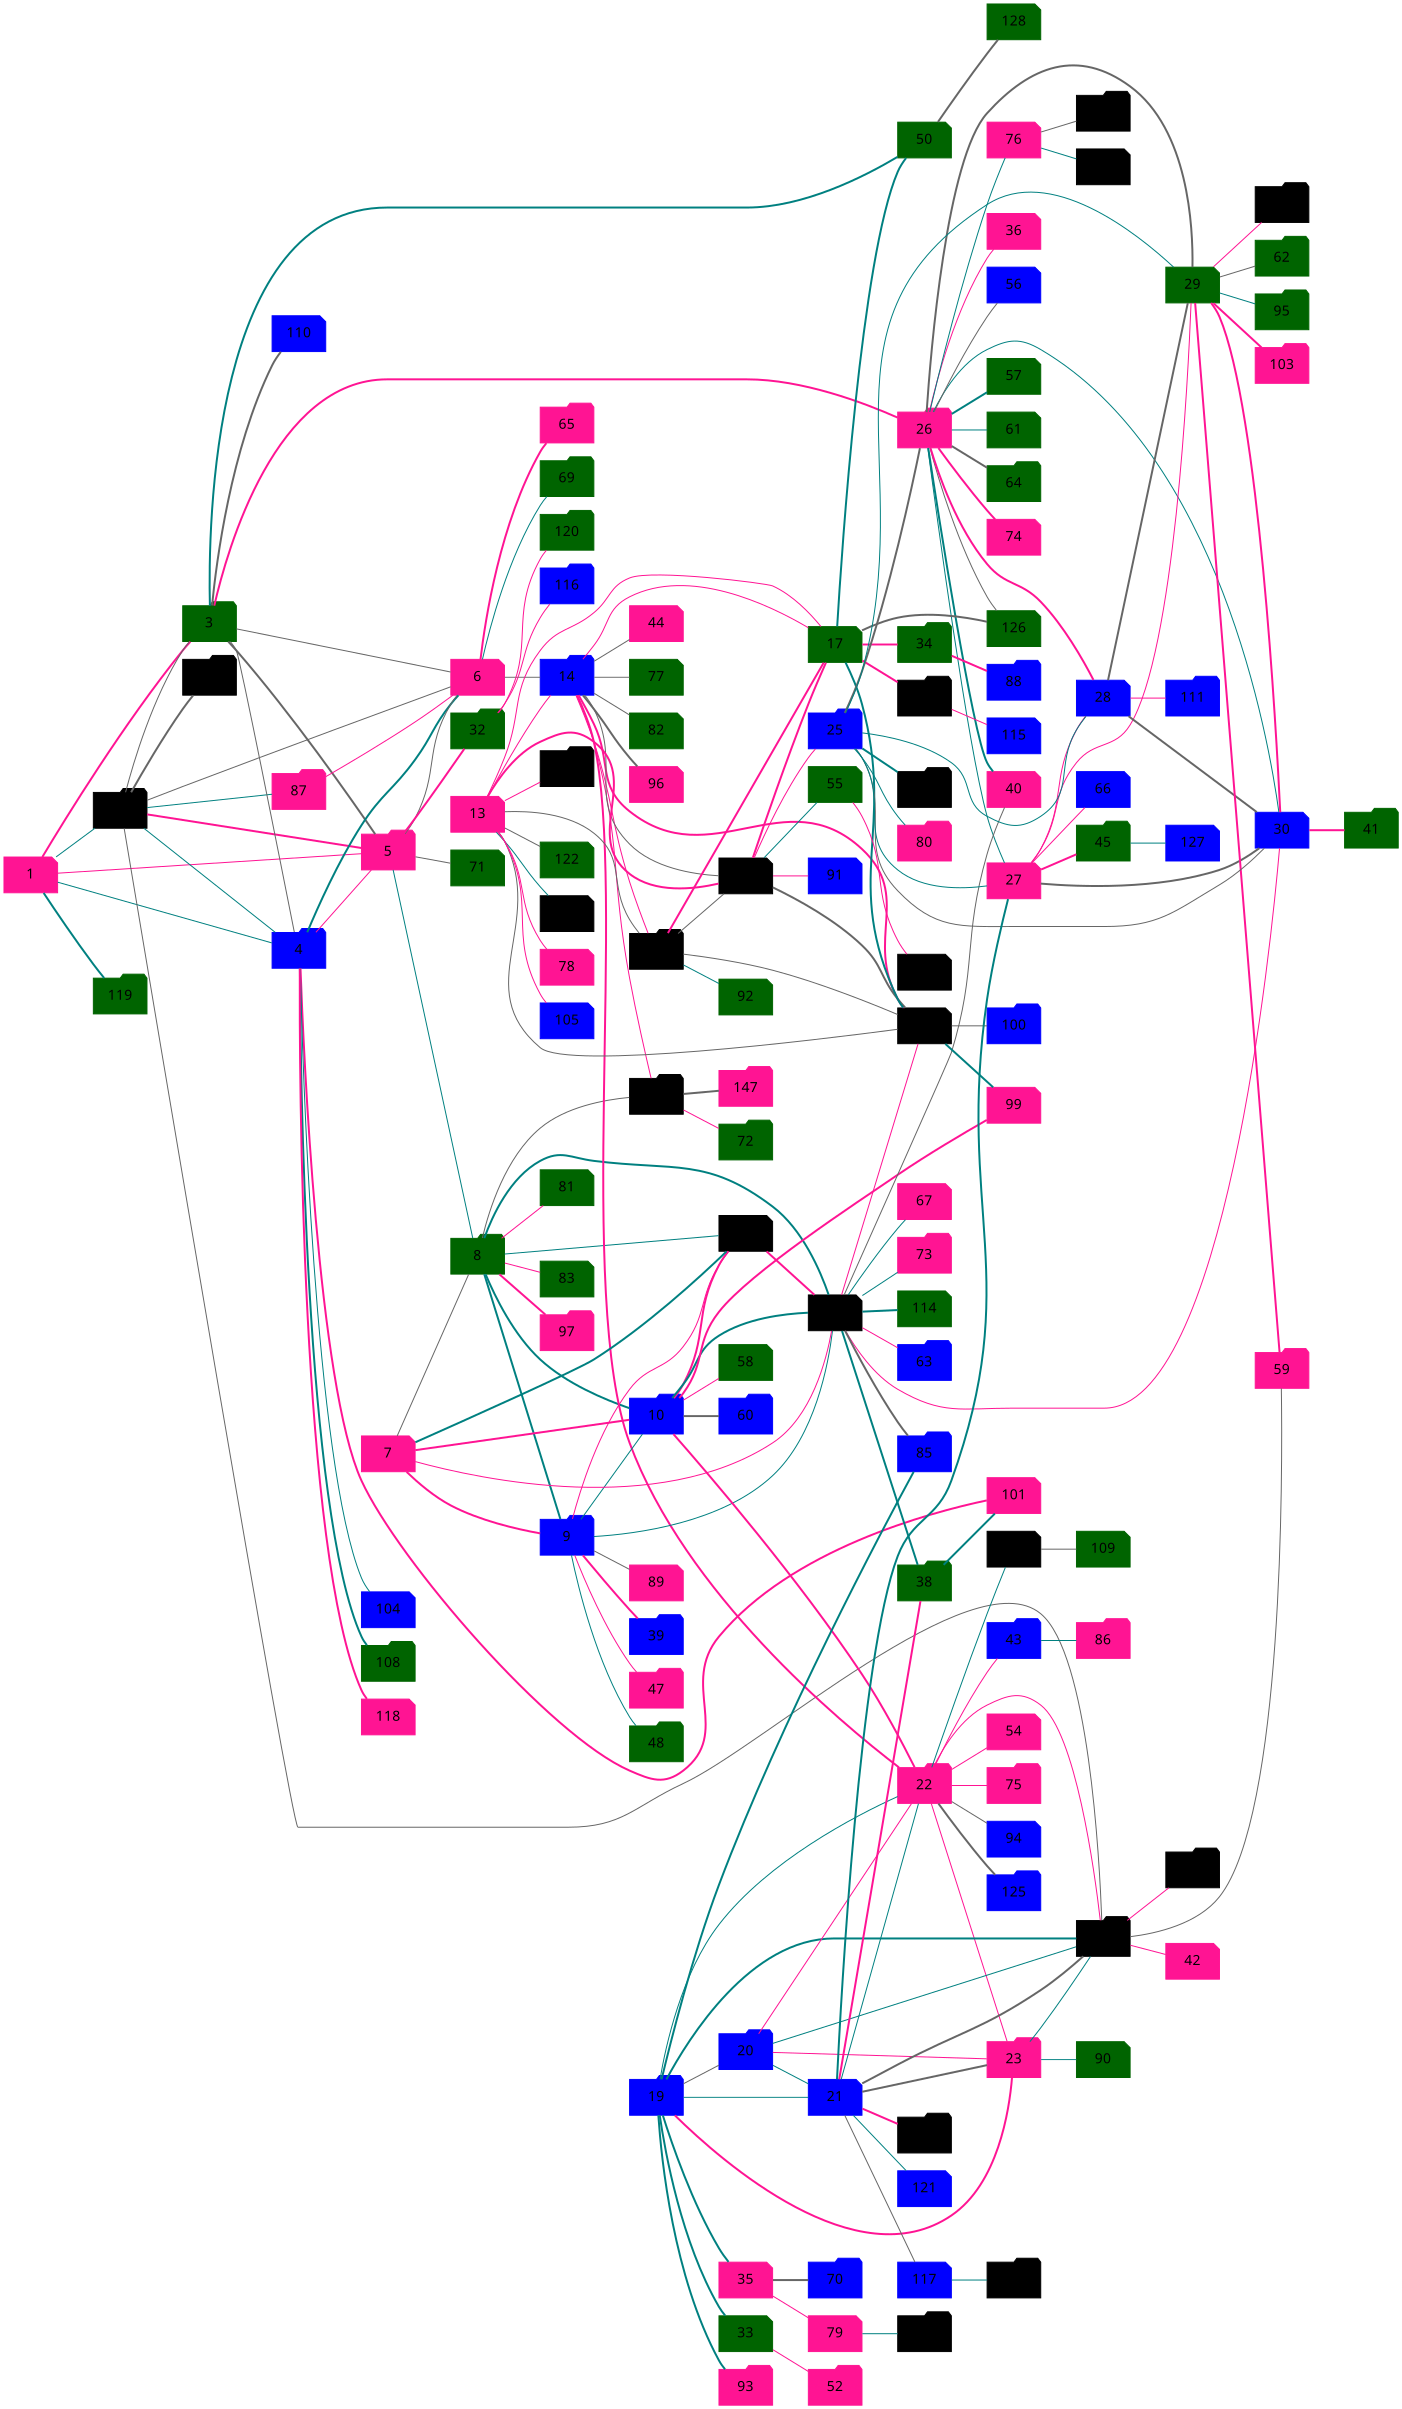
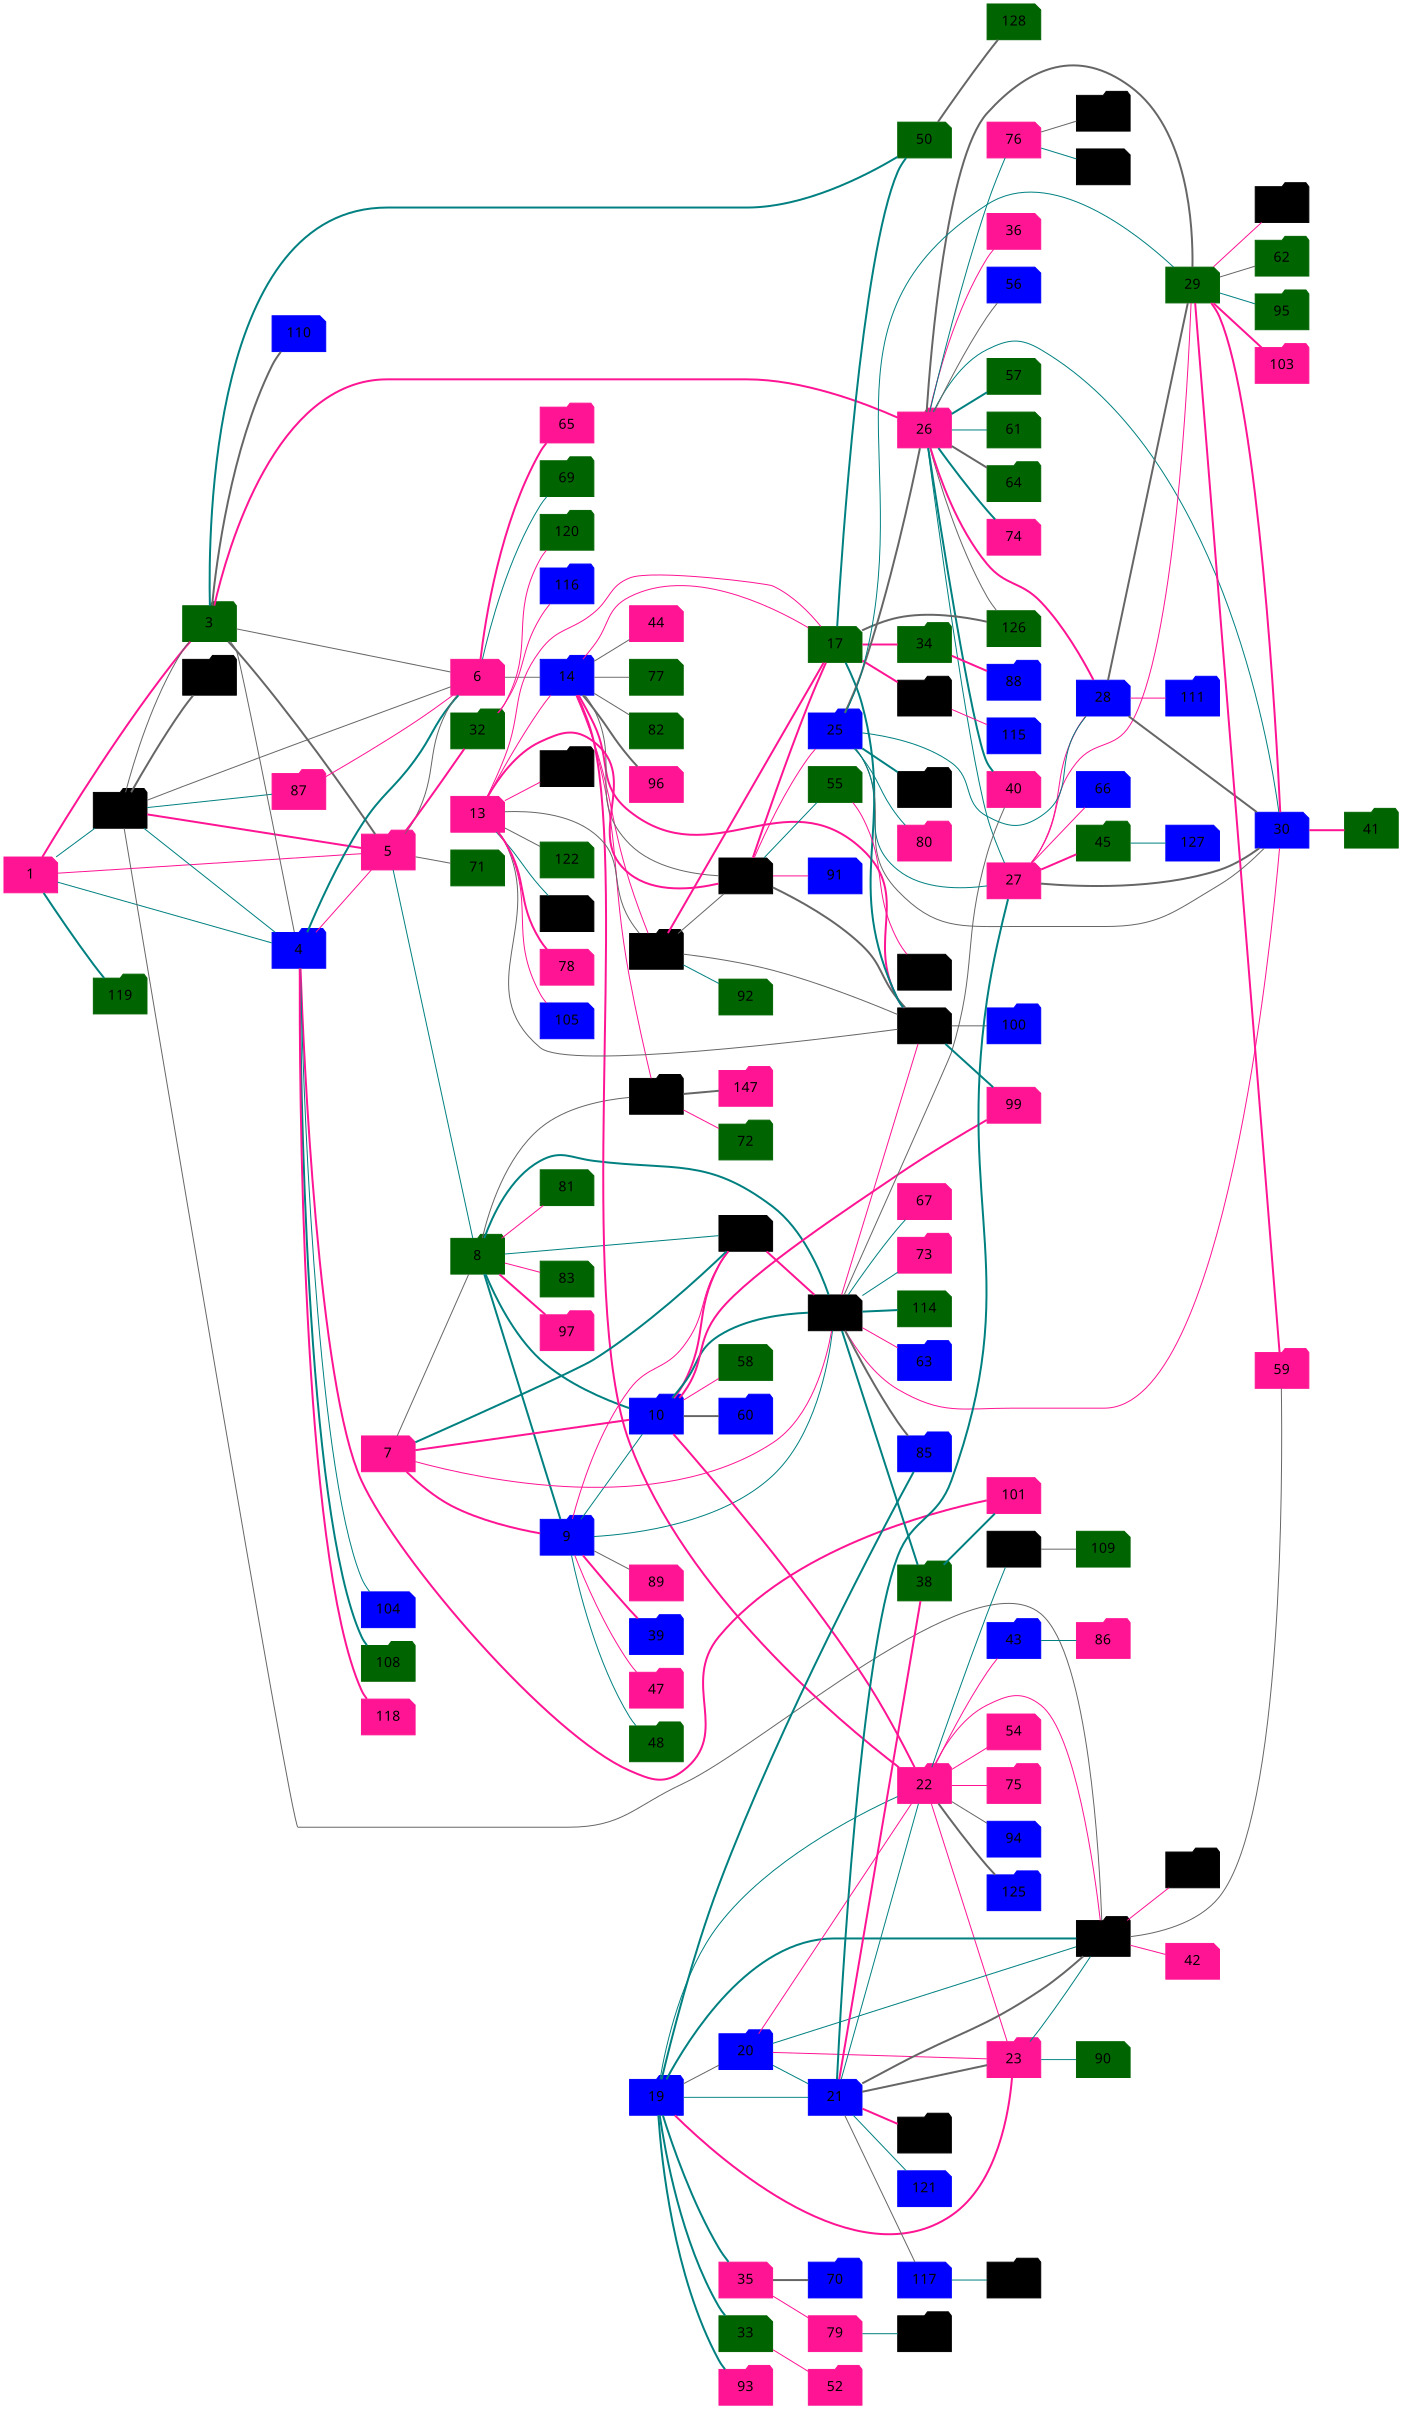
(966, 484) -> (966, 484)
(528, 916) -> (528, 916)
